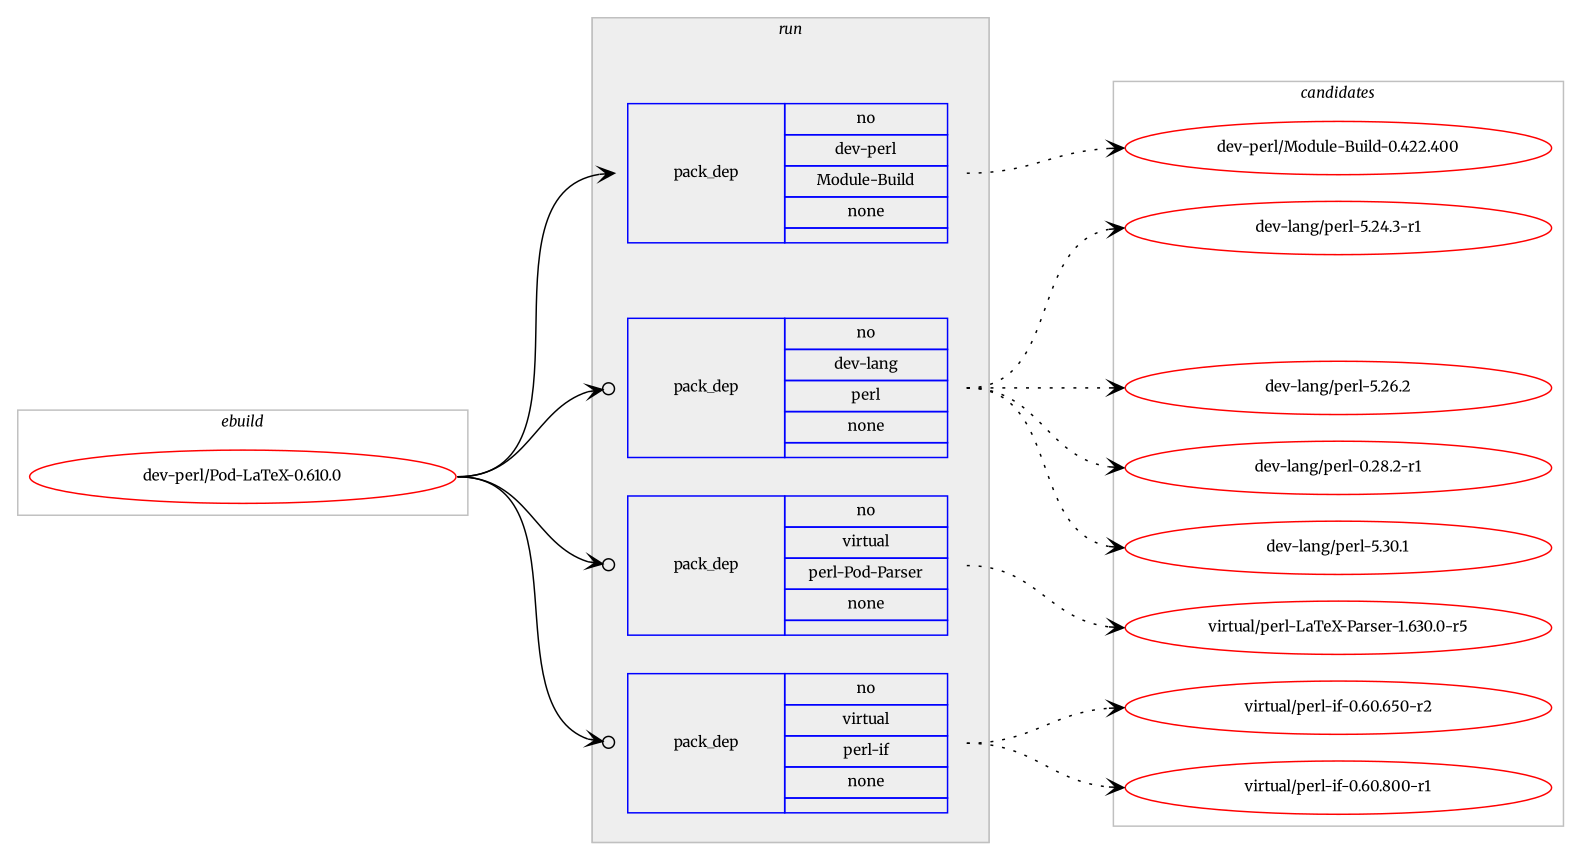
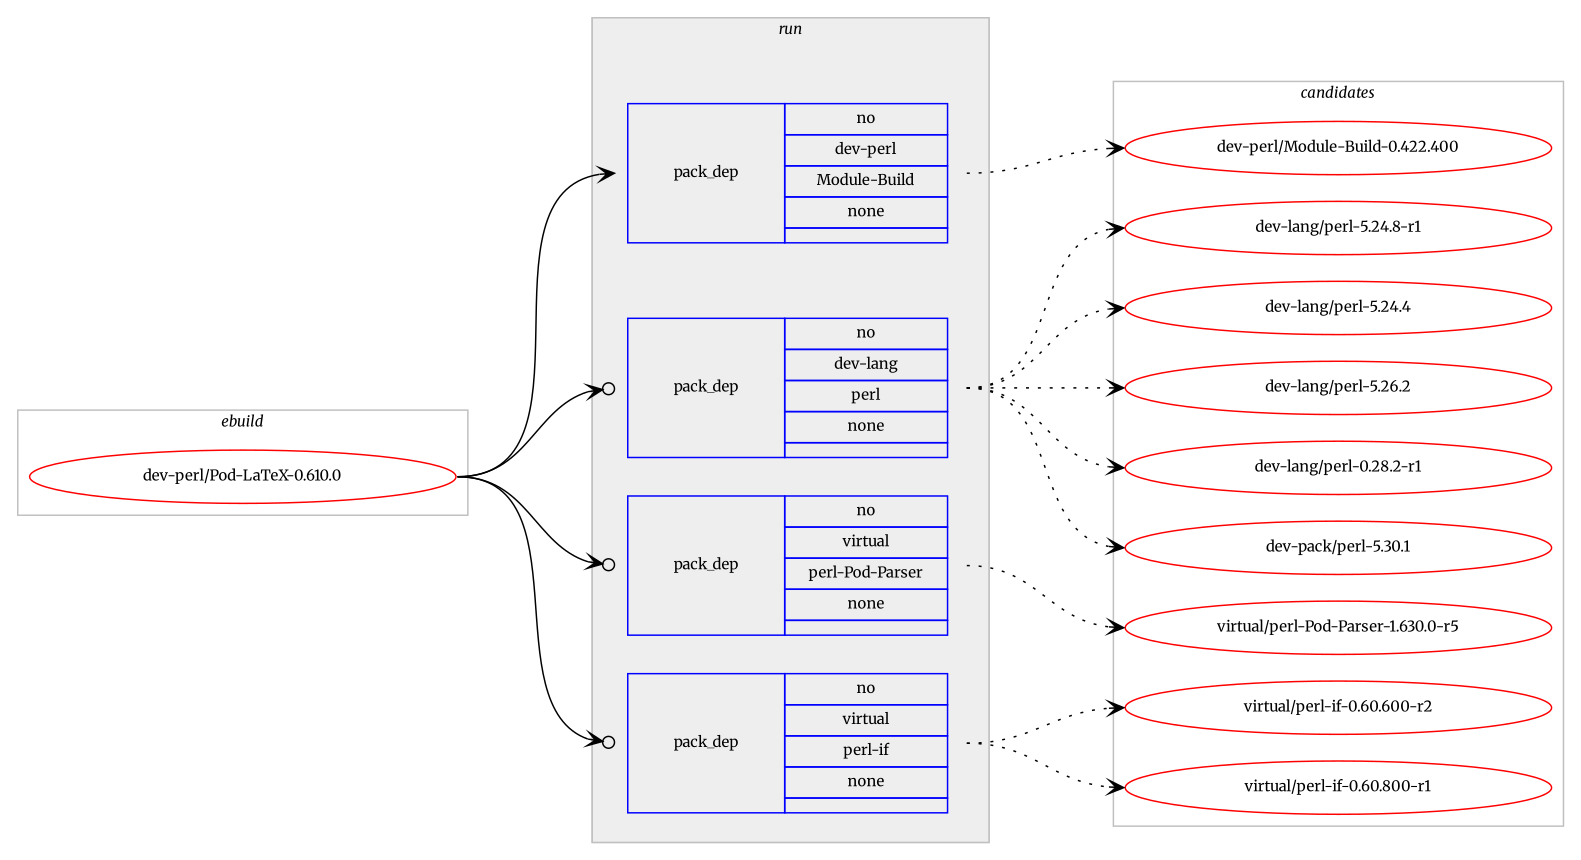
(1338, 228) -> (1338, 228)
none -> (1338, 308)
(1338, 548) -> (1338, 548)
(1338, 628) -> (1338, 628)
(1338, 708) -> (1338, 708)
